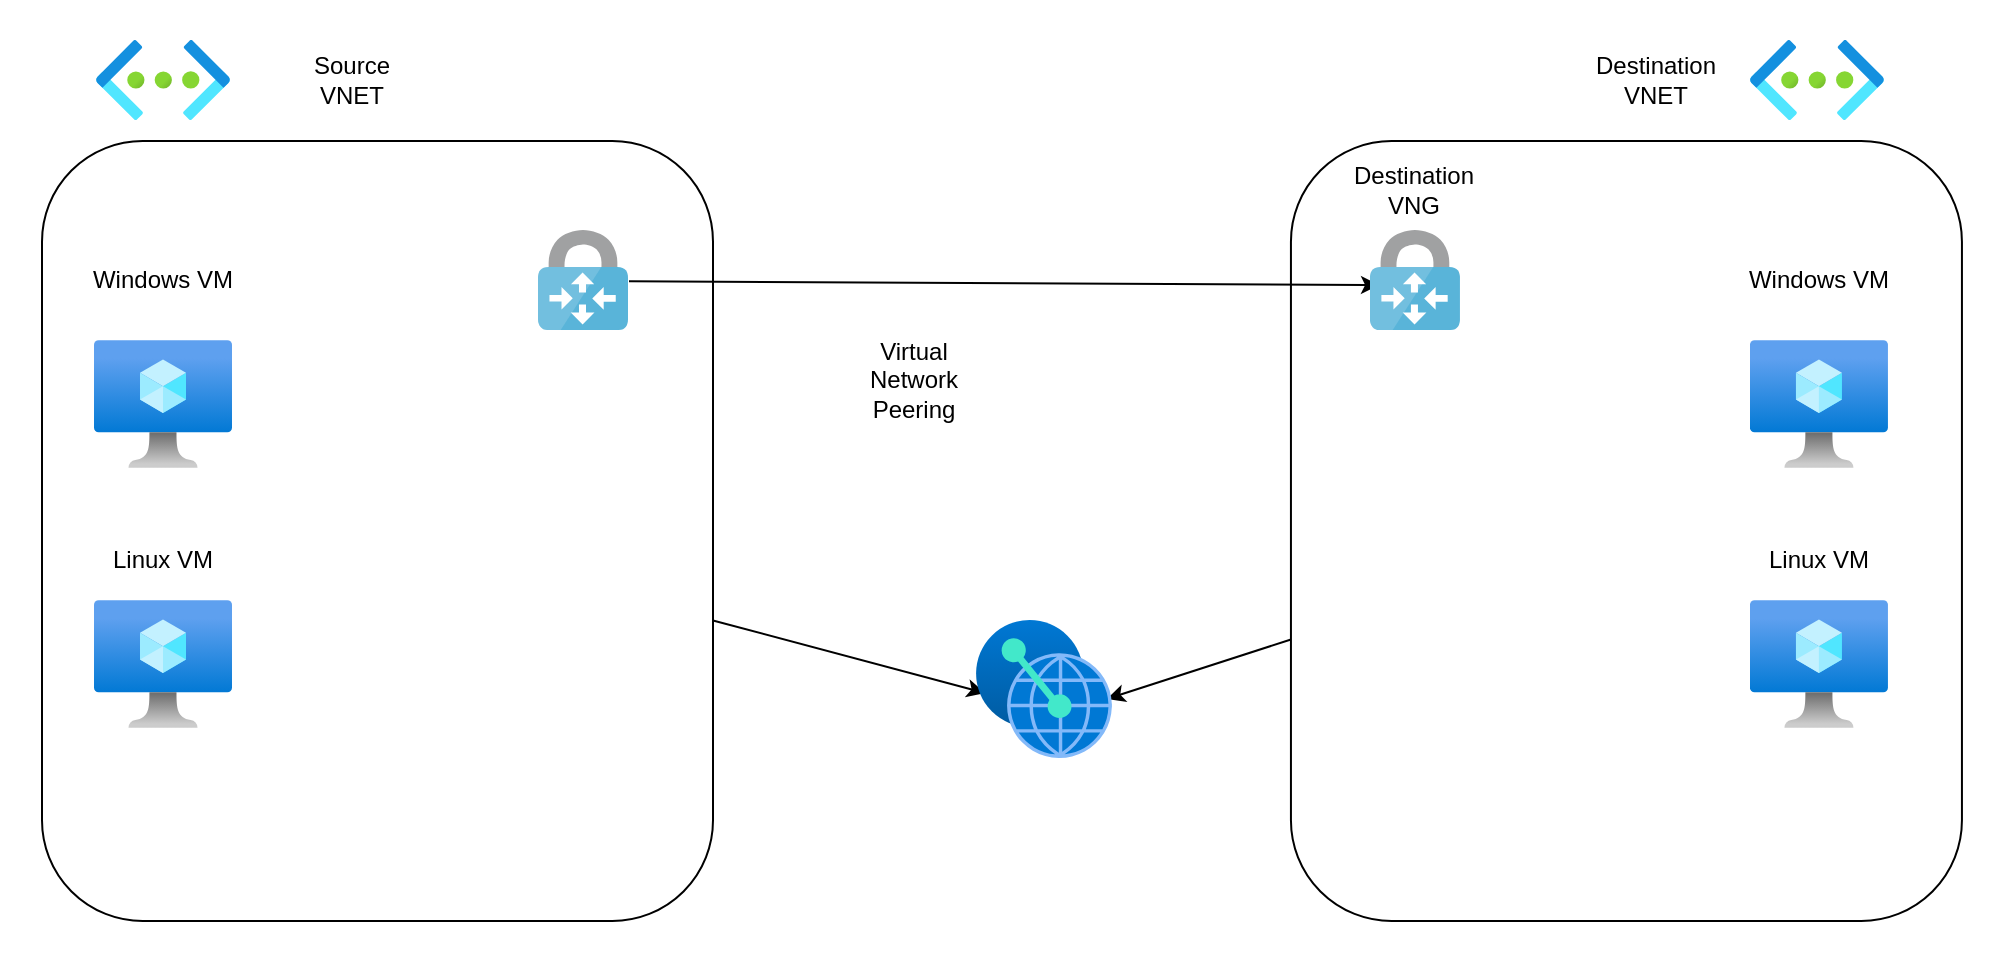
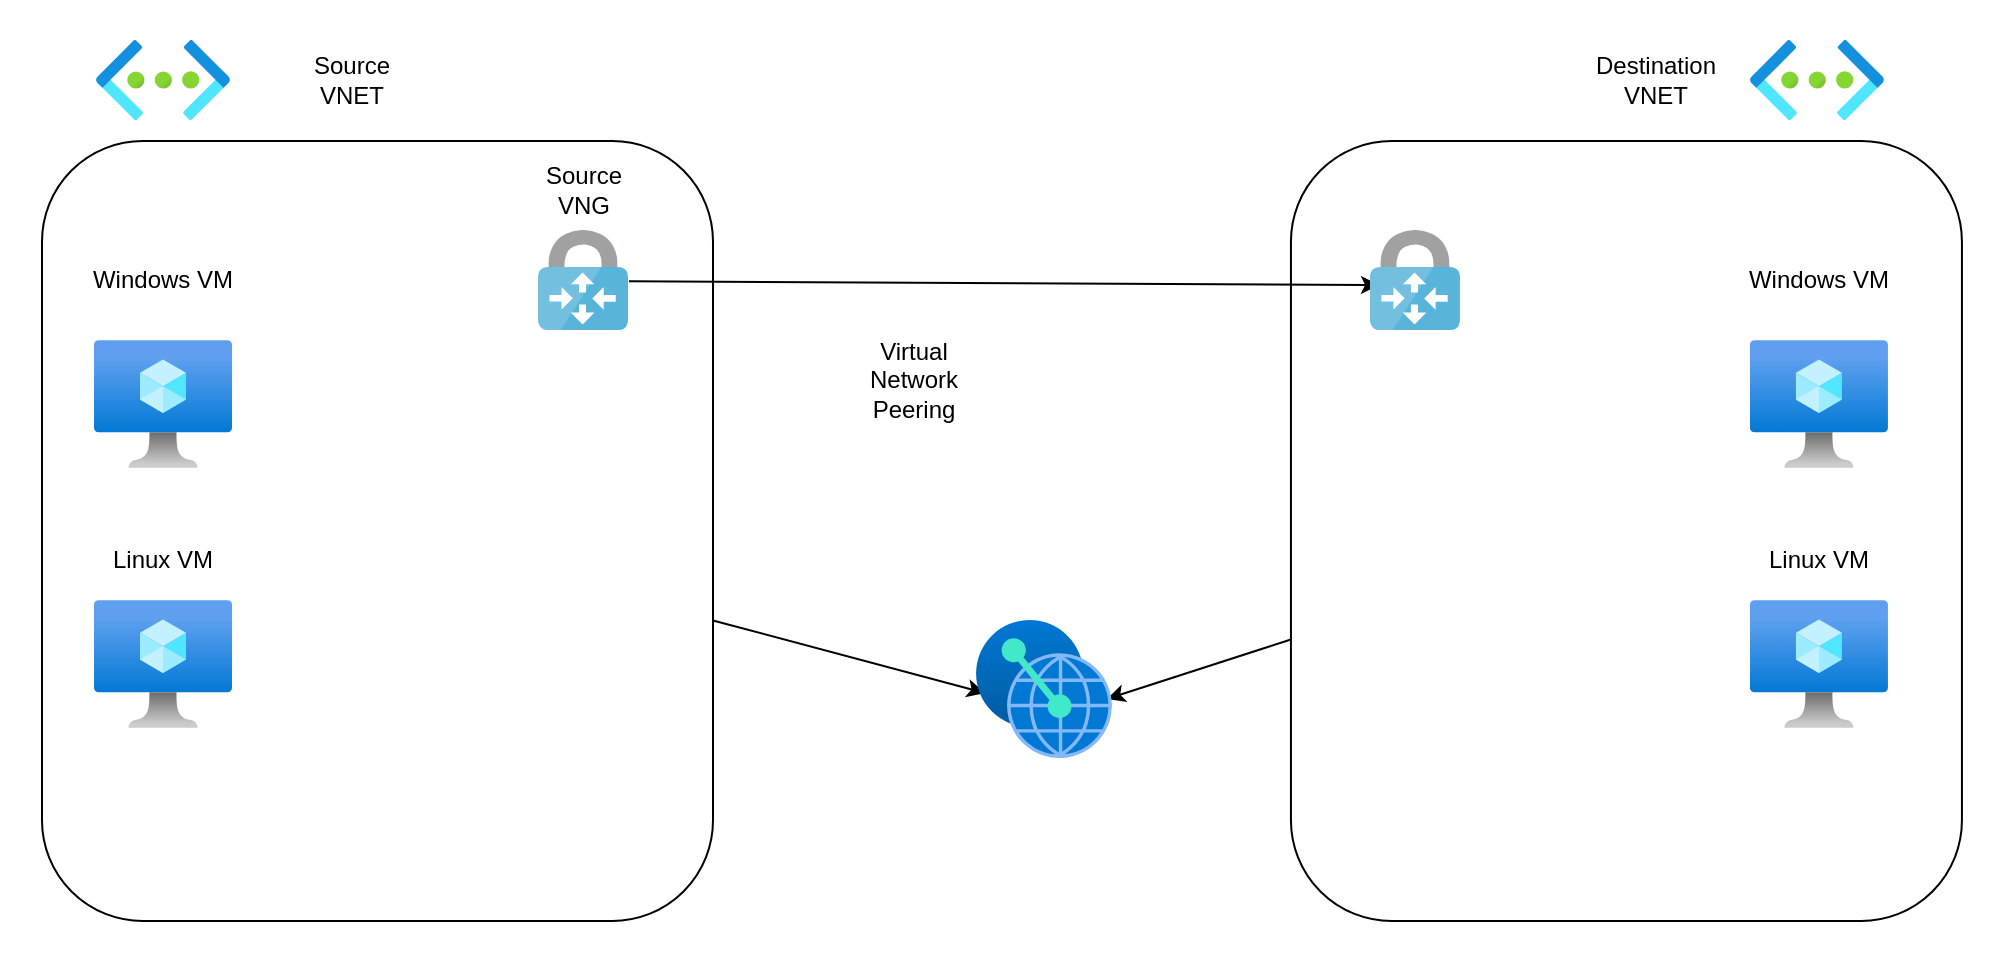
none -> (584, 191)
(1416, 191) -> none
